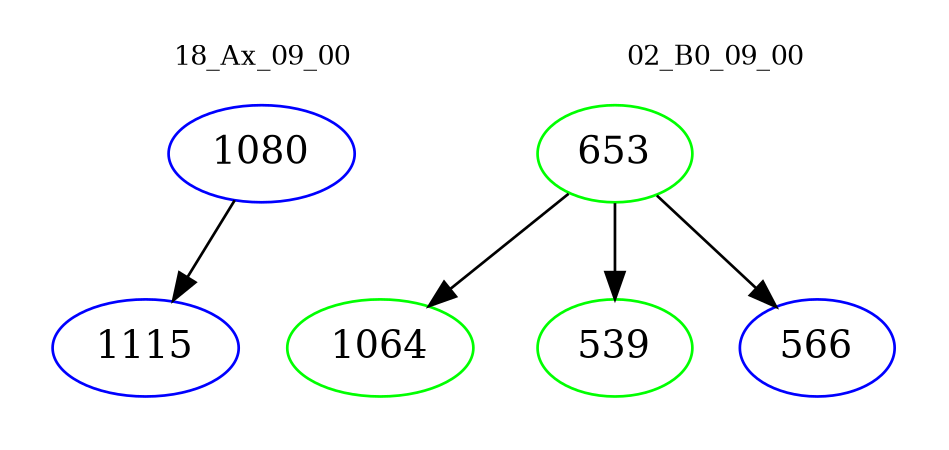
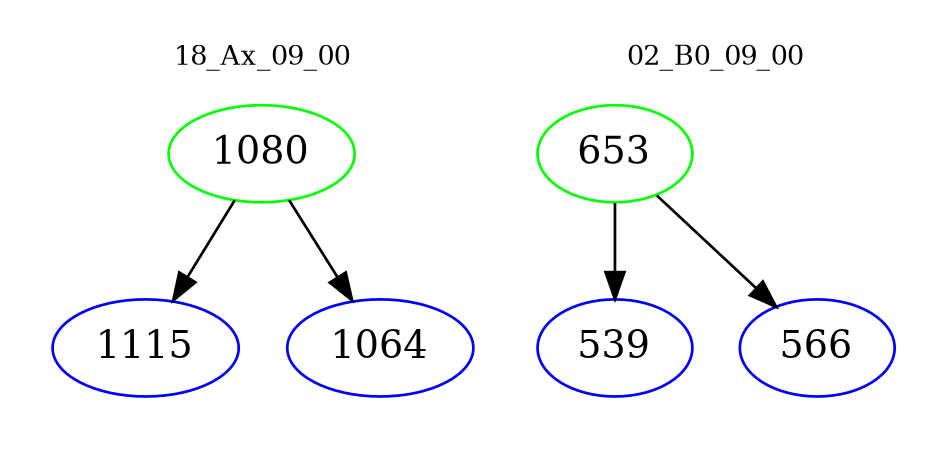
(262, 154) -> (262, 154)
(533, 222) -> (313, 239)
(380, 348) -> (380, 348)
(615, 348) -> (615, 348)
